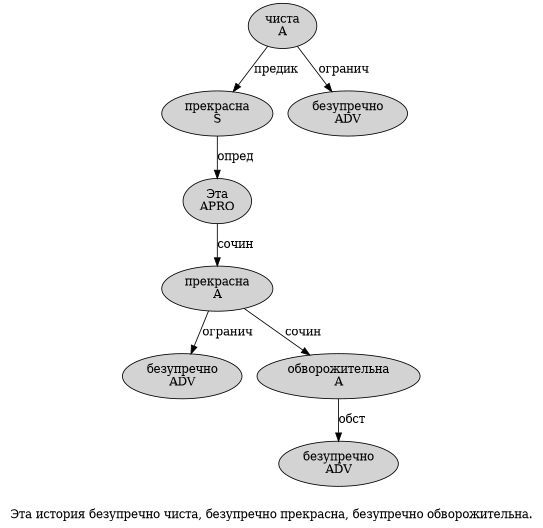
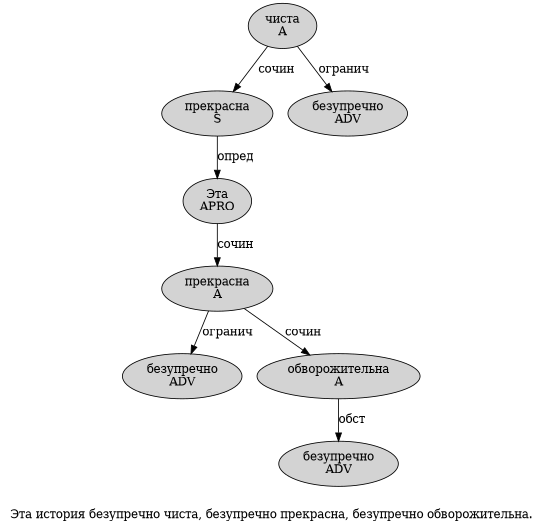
(276, 70) -> (276, 70)
